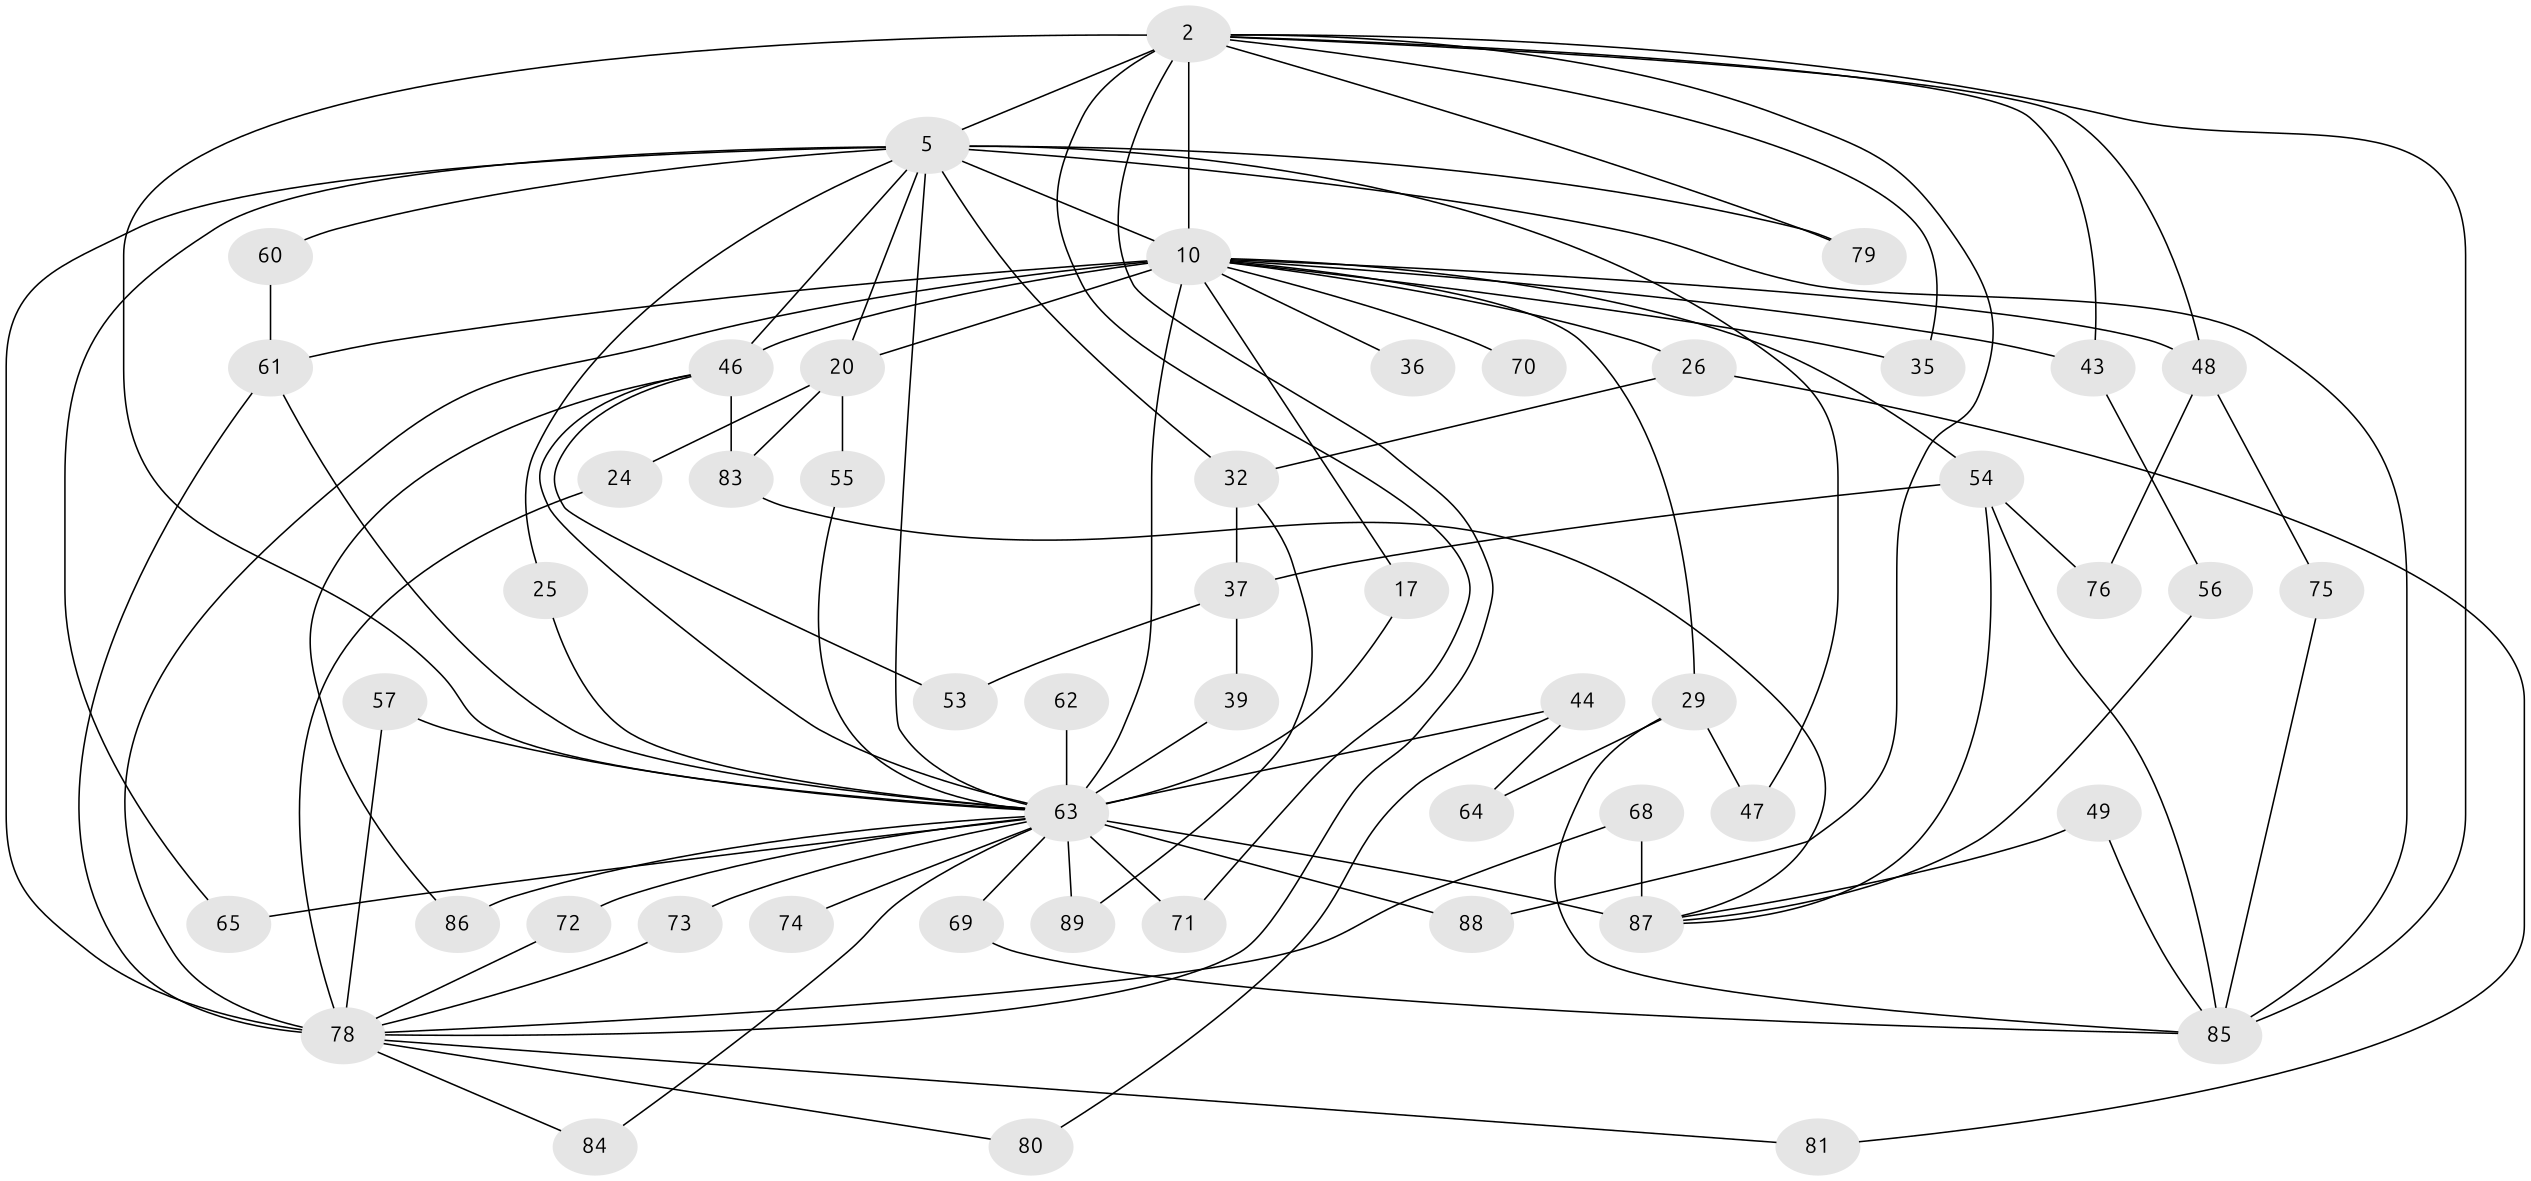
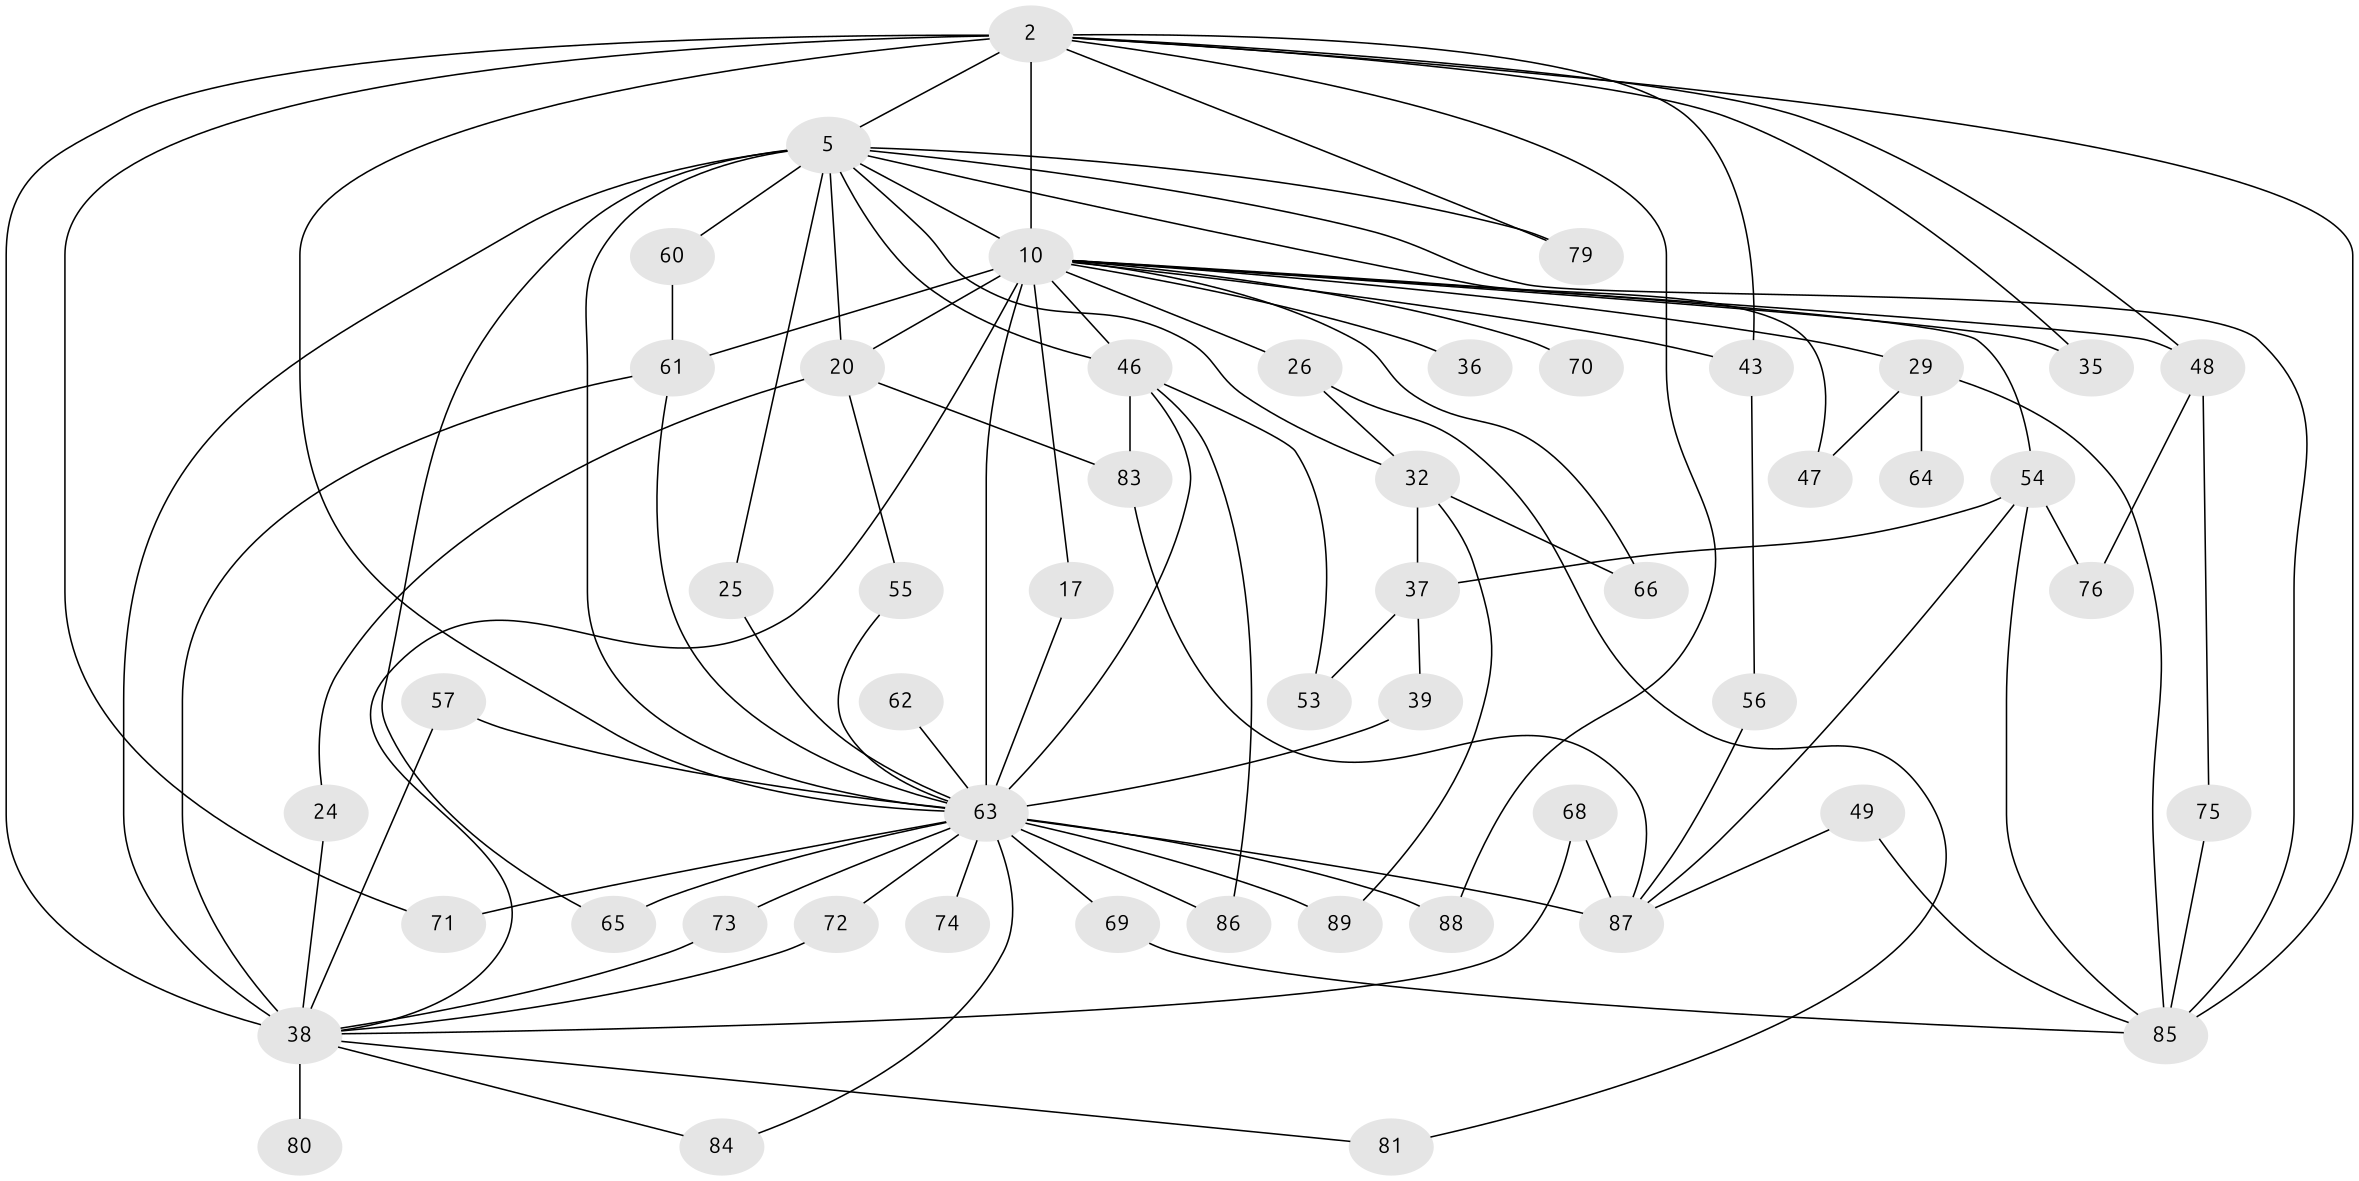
none -> (1646, 591)
(1583, 702) -> none
(343, 1036) -> (300, 1036)
